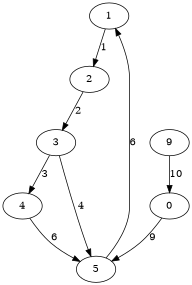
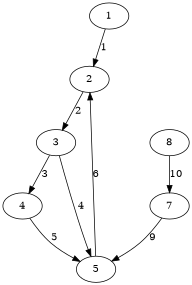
(170, 143) -> (170, 143)
(130, 149) -> (93, 178)
(170, 206) -> (170, 206)
(55, 238) -> (55, 238)
